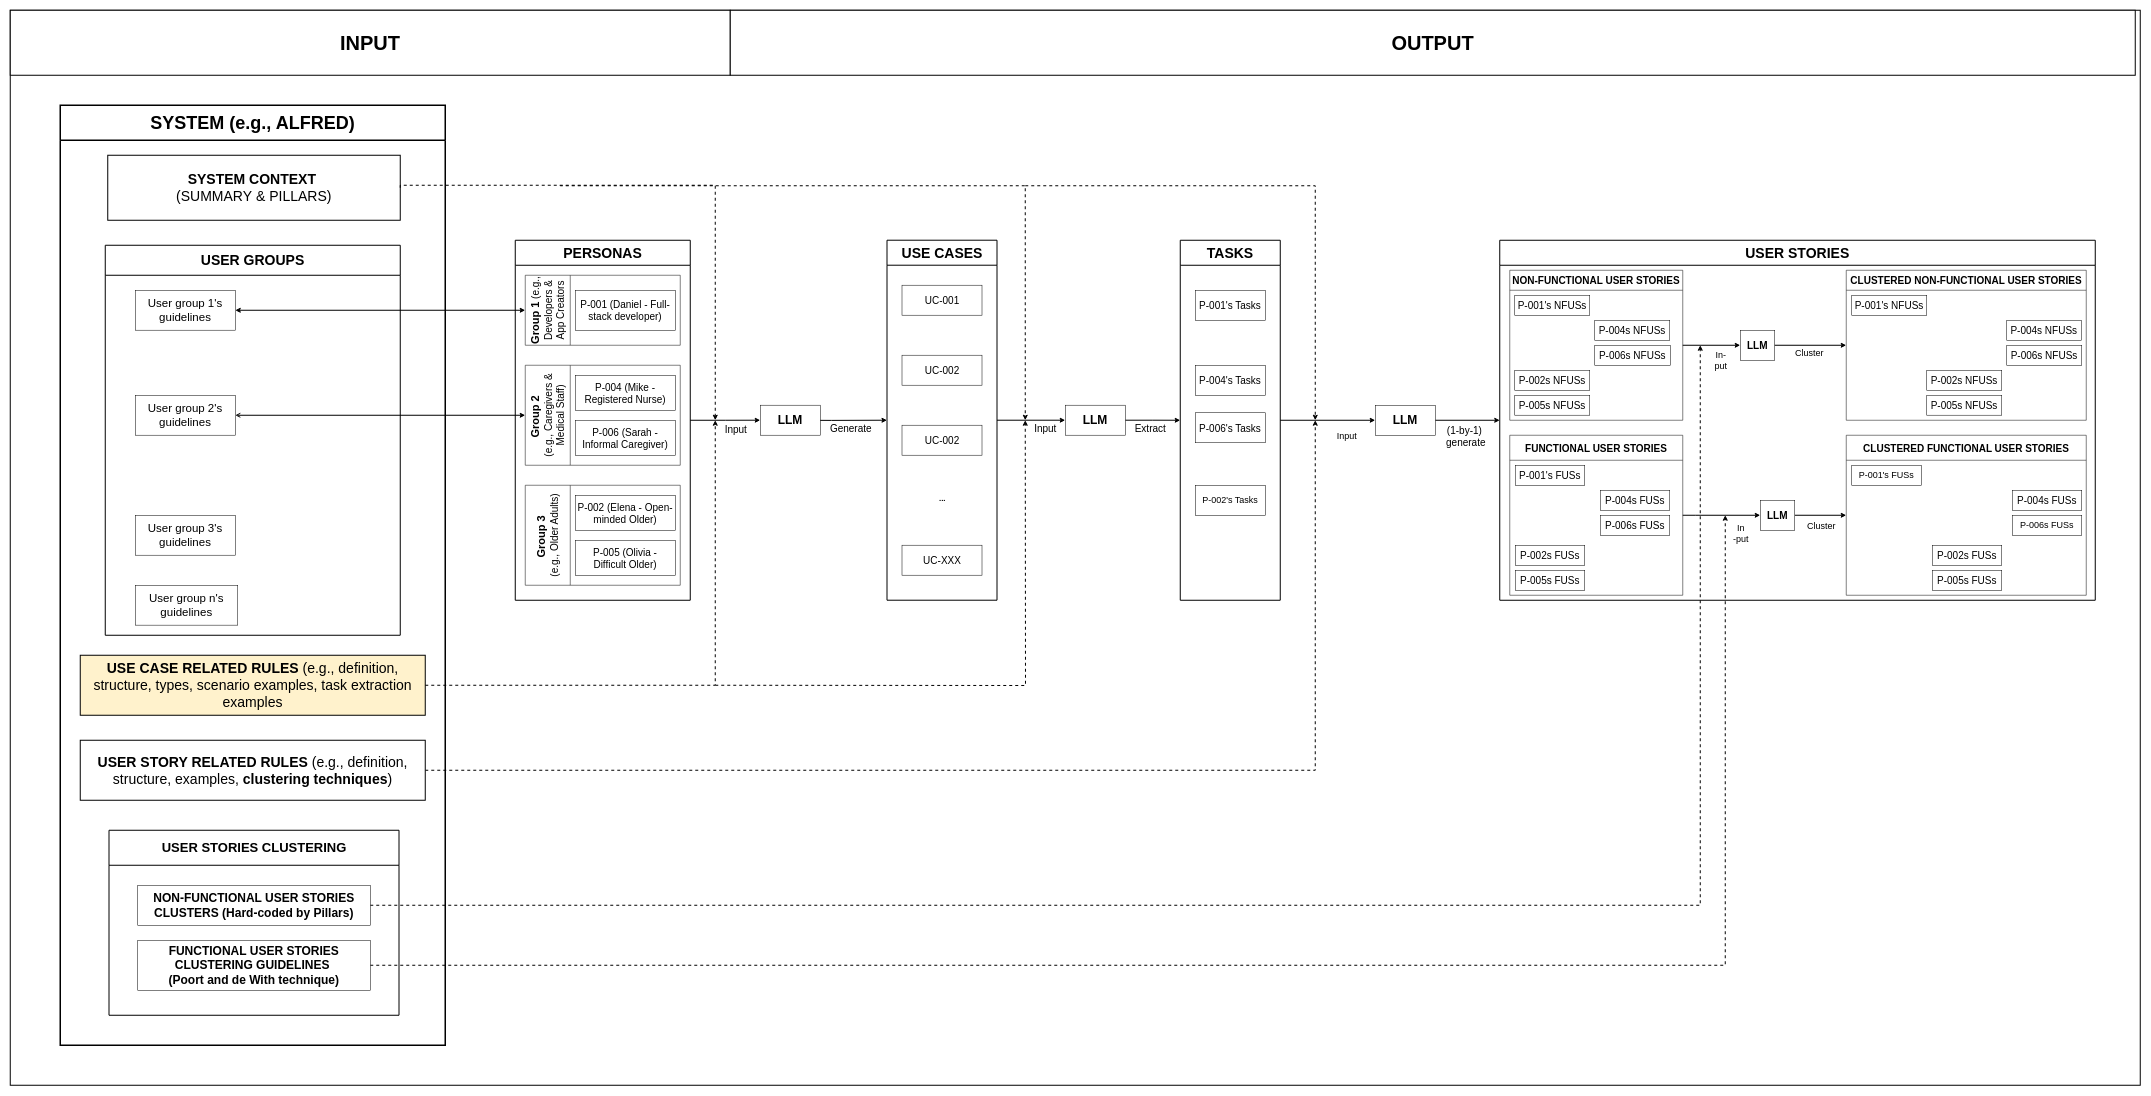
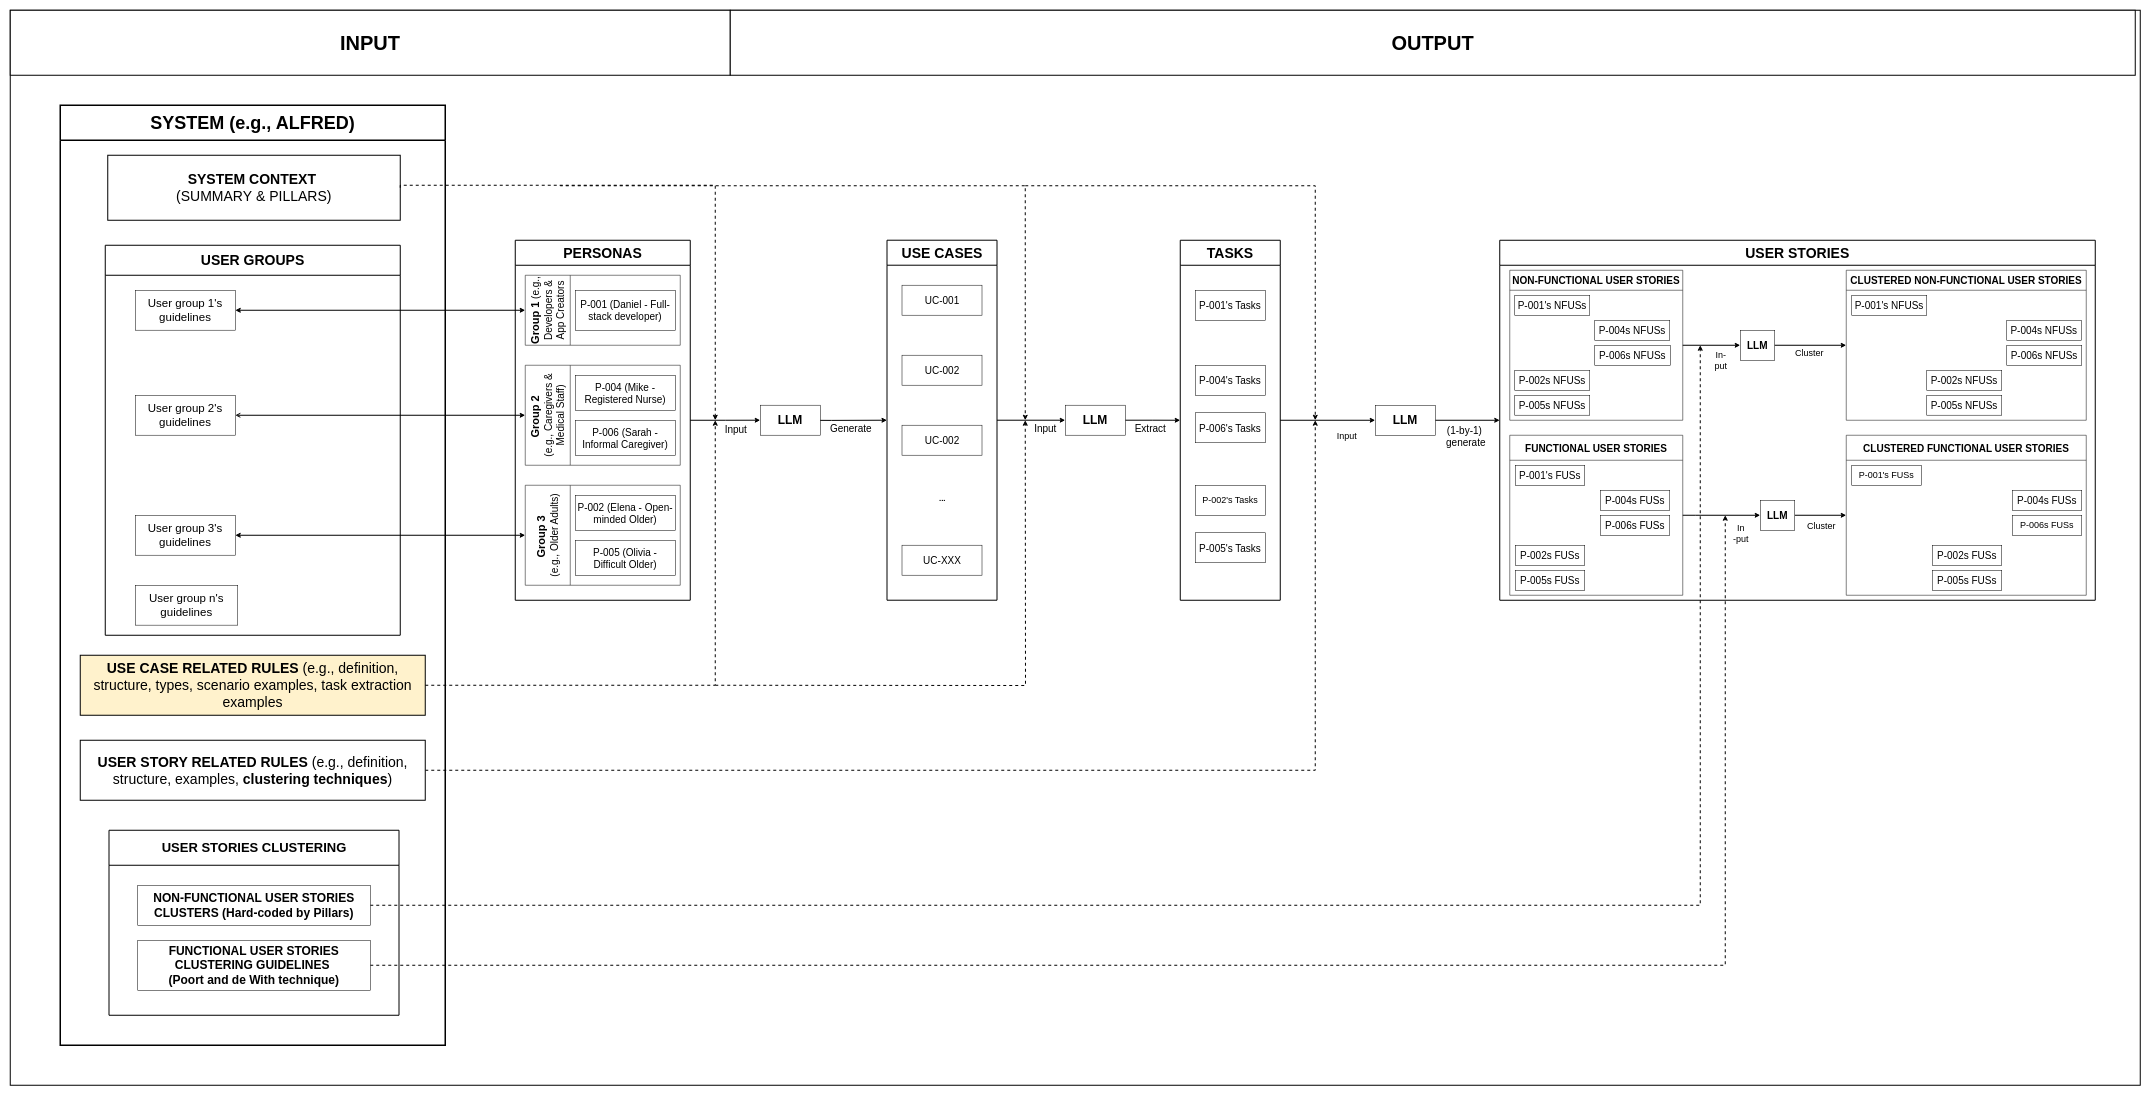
none -> (381, 535)
none -> (1230, 548)
